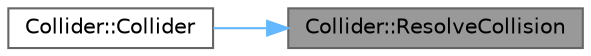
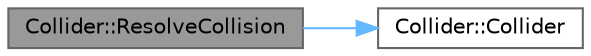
(240, 28) -> (330, 28)
